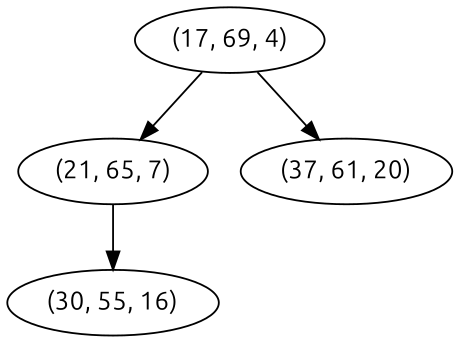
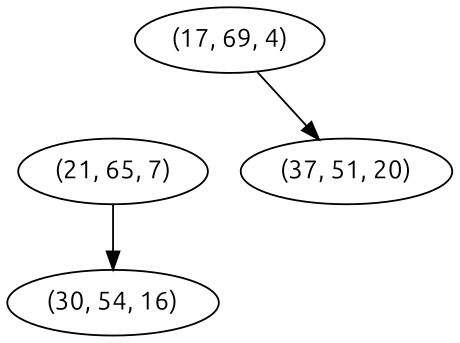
(178, 99) -> none
(346, 171) -> (346, 171)
(113, 303) -> (113, 303)
